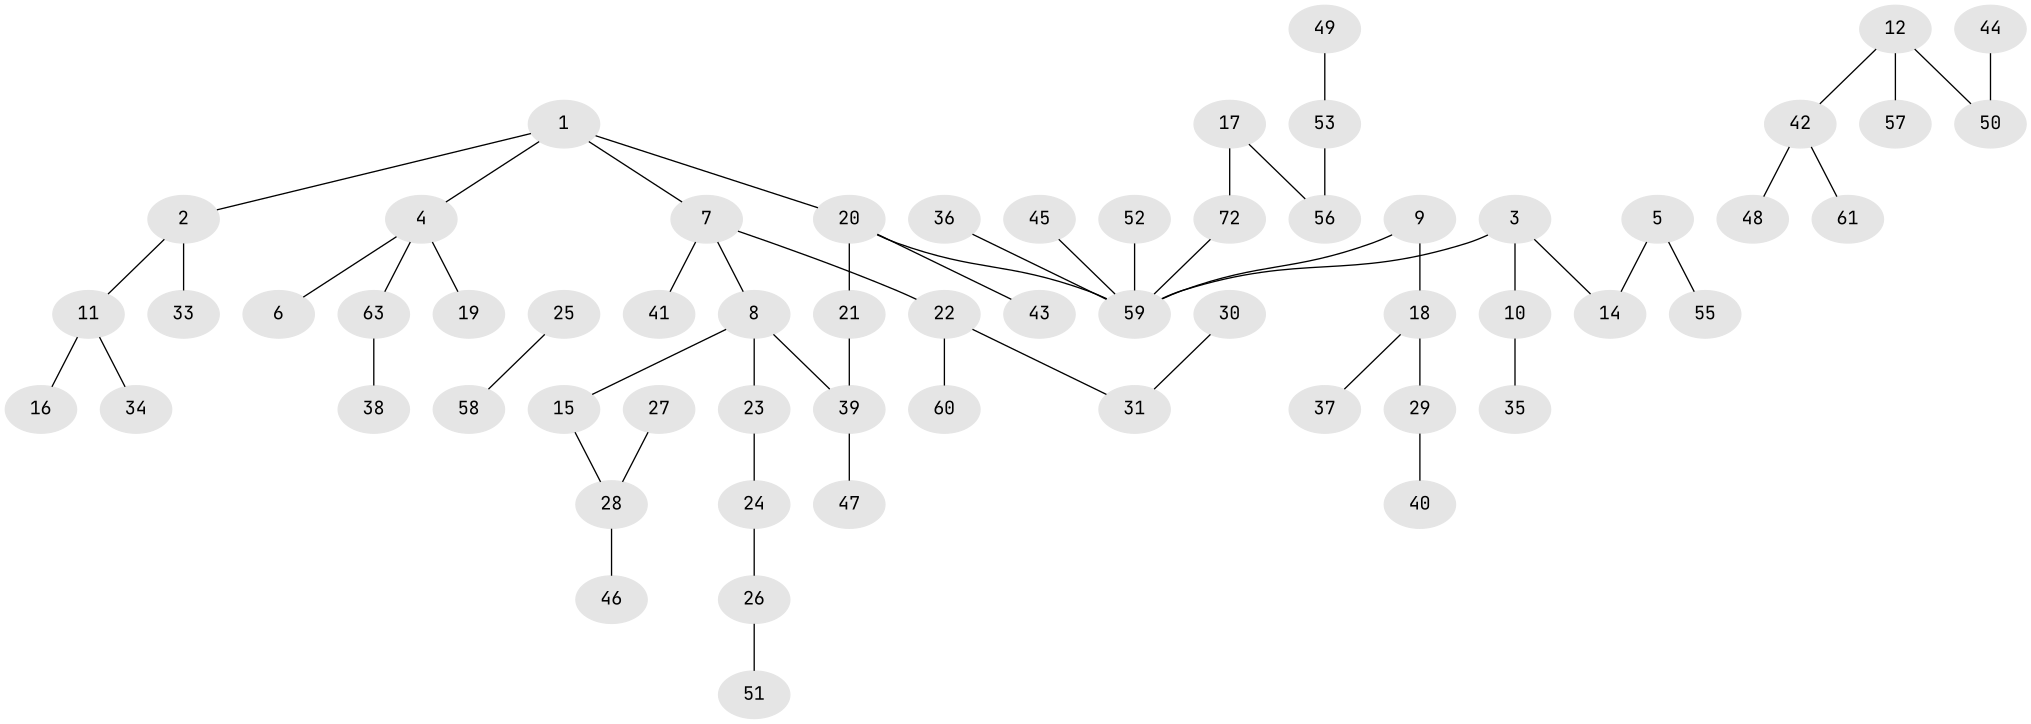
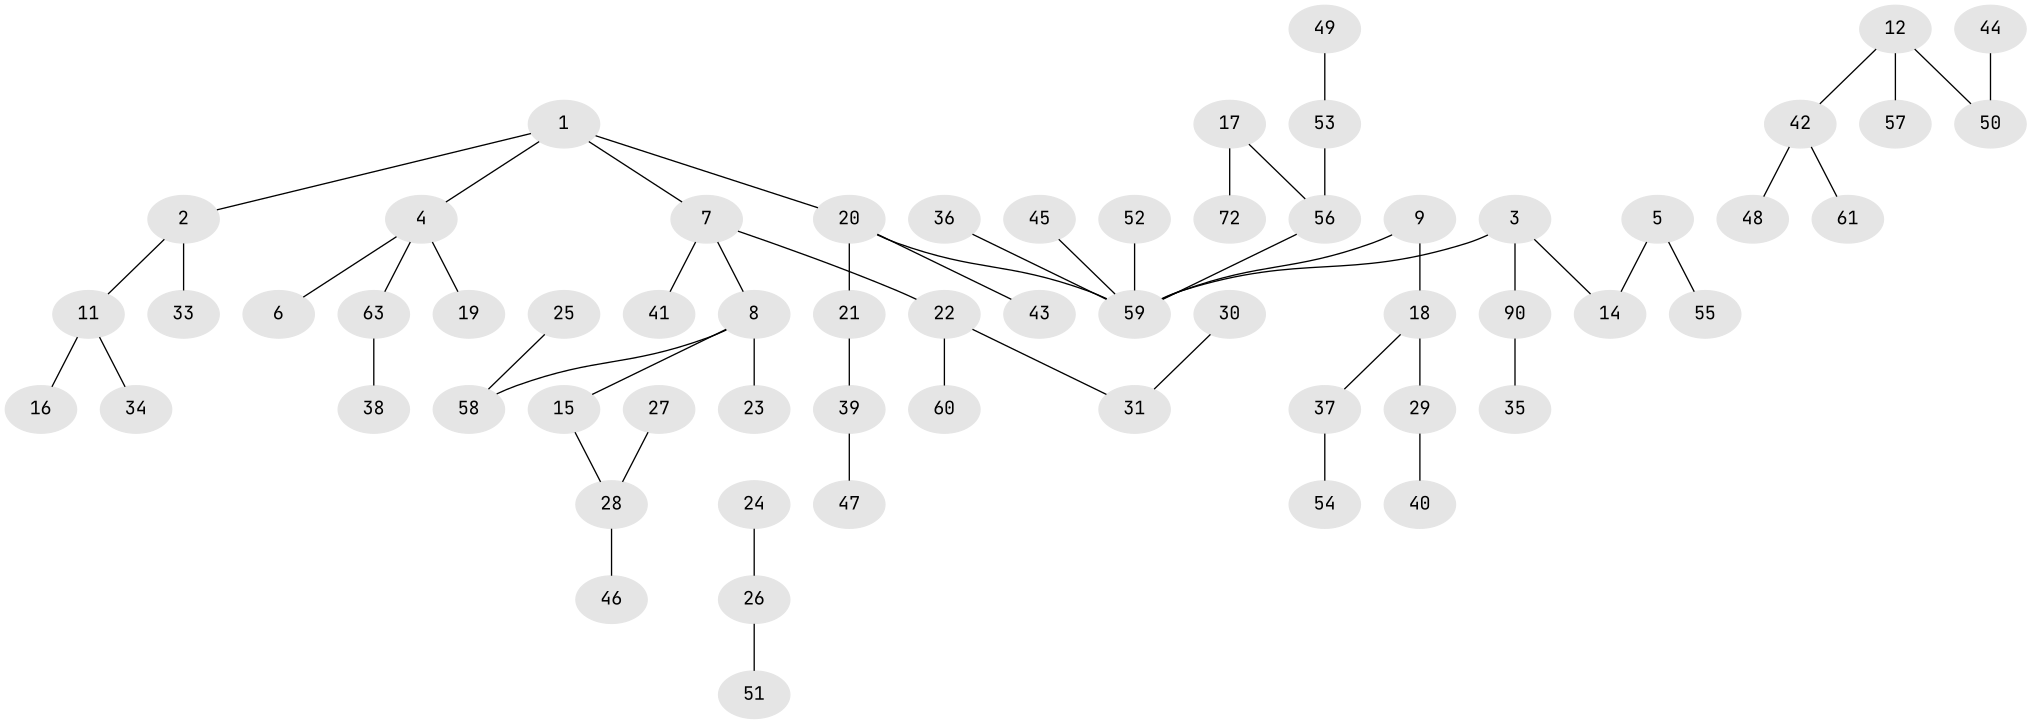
(1182, 267) -> (1230, 267)
(1515, 314) -> (1515, 314)
(802, 362) -> (612, 362)
(754, 457) -> none
none -> (1325, 505)
